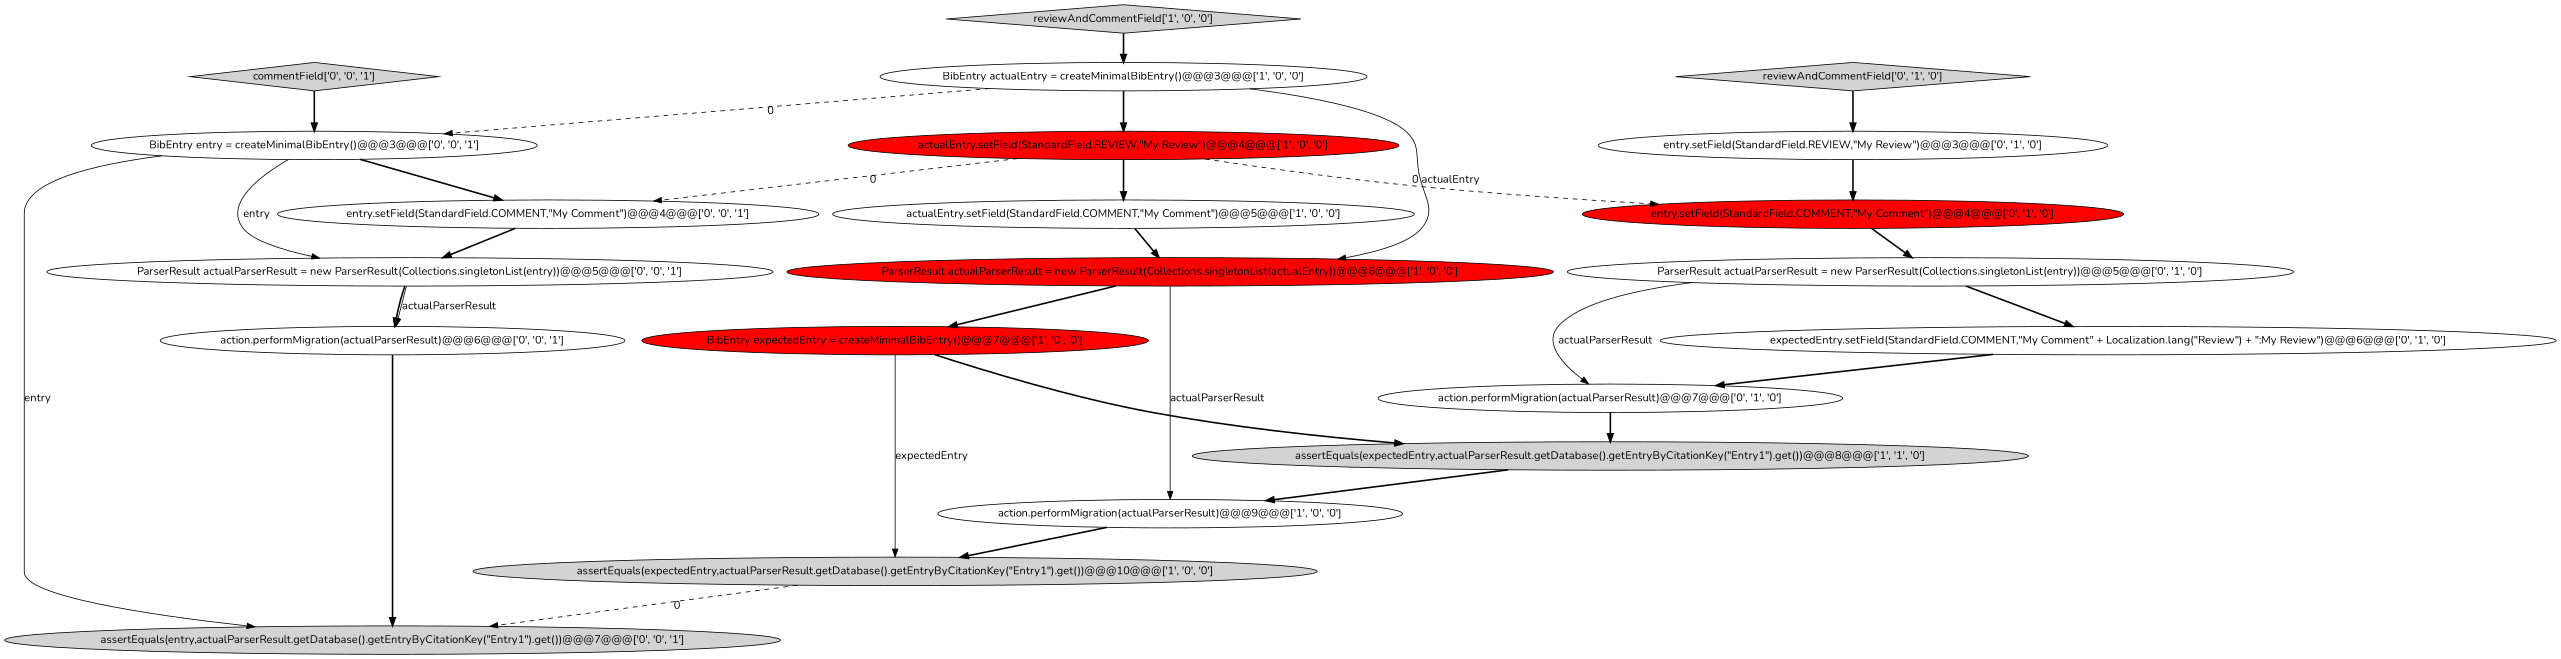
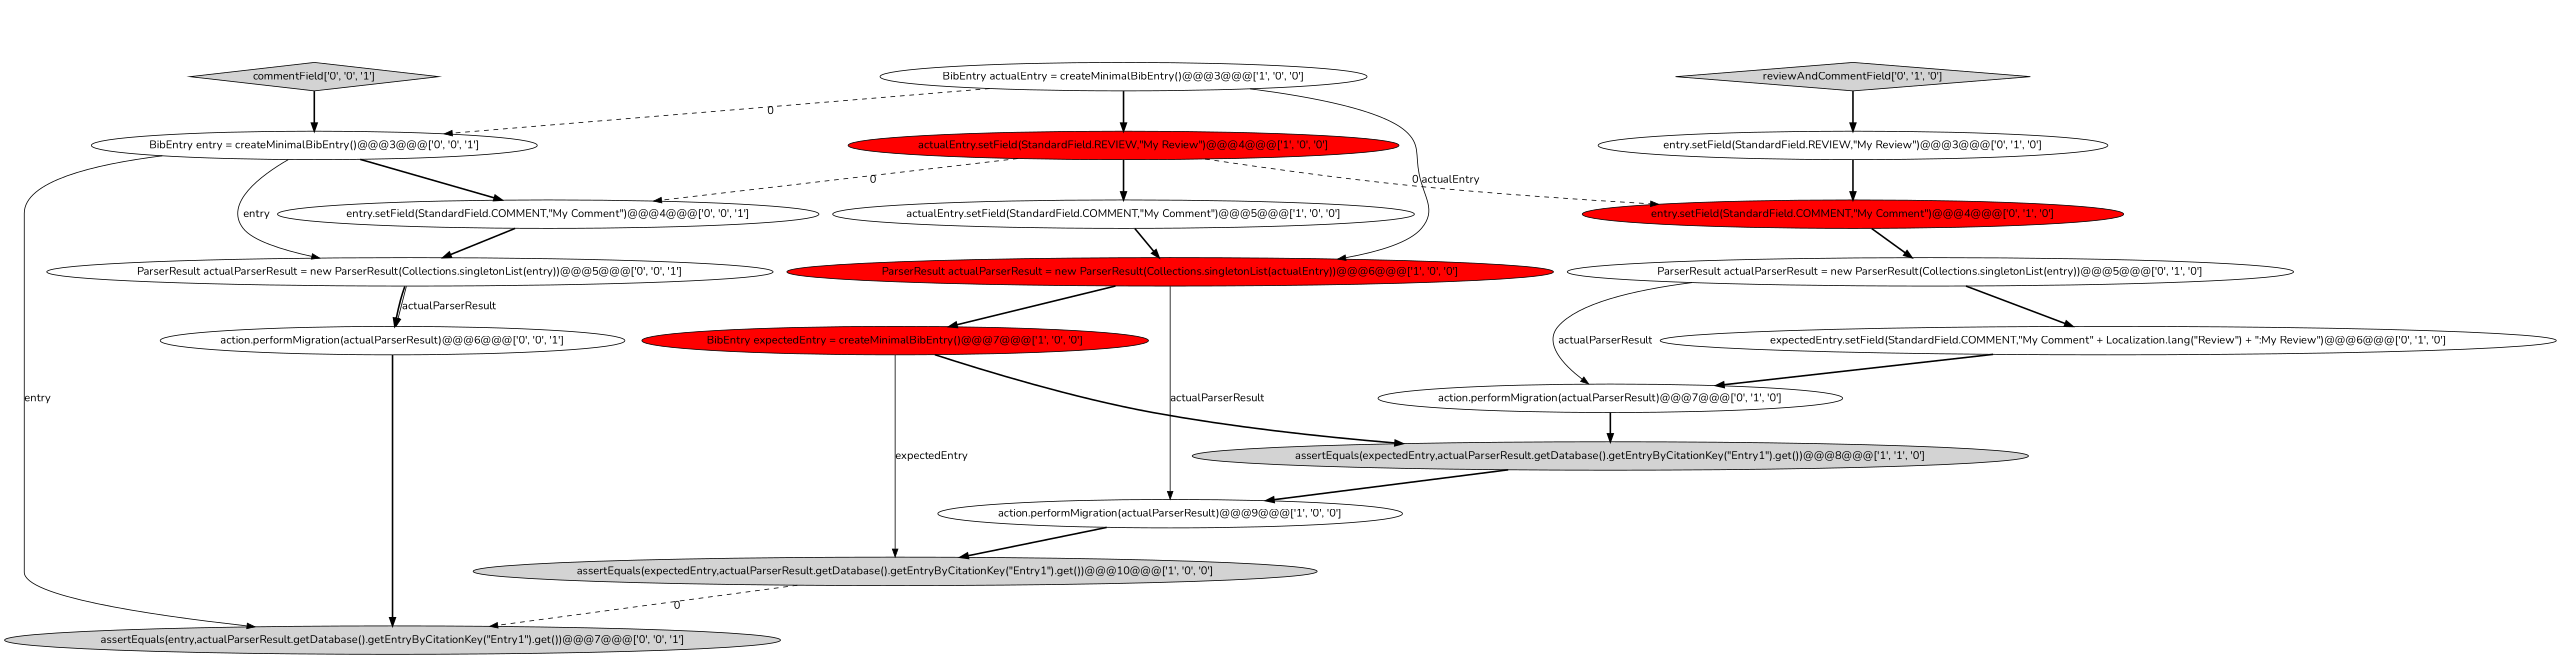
(1124, 19) -> none
